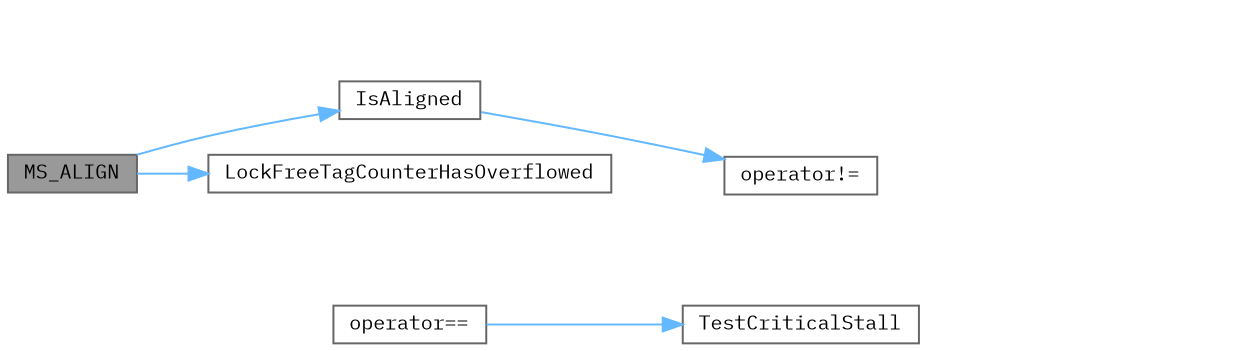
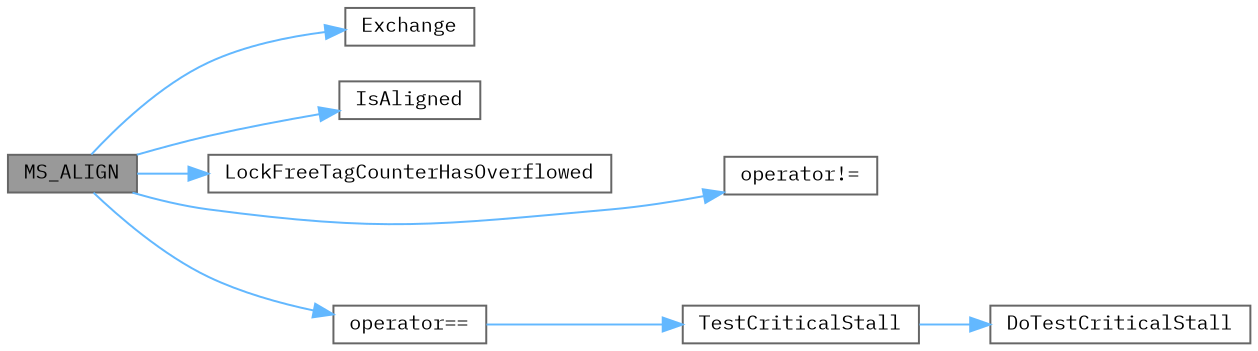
none -> (410, 27)
(593, 132) -> (418, 224)
none -> (194, 269)
none -> (1120, 325)
